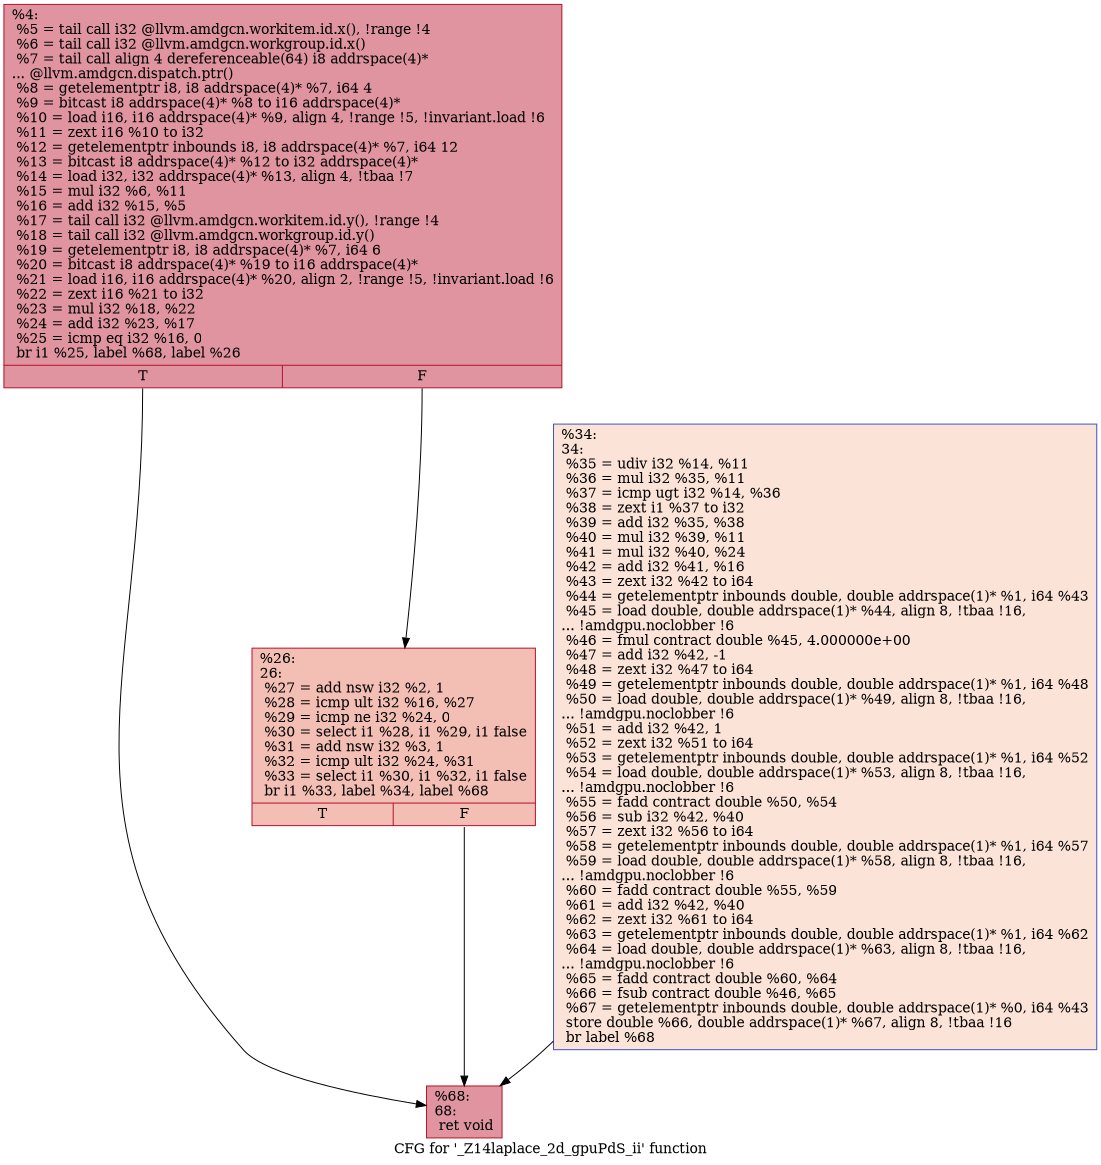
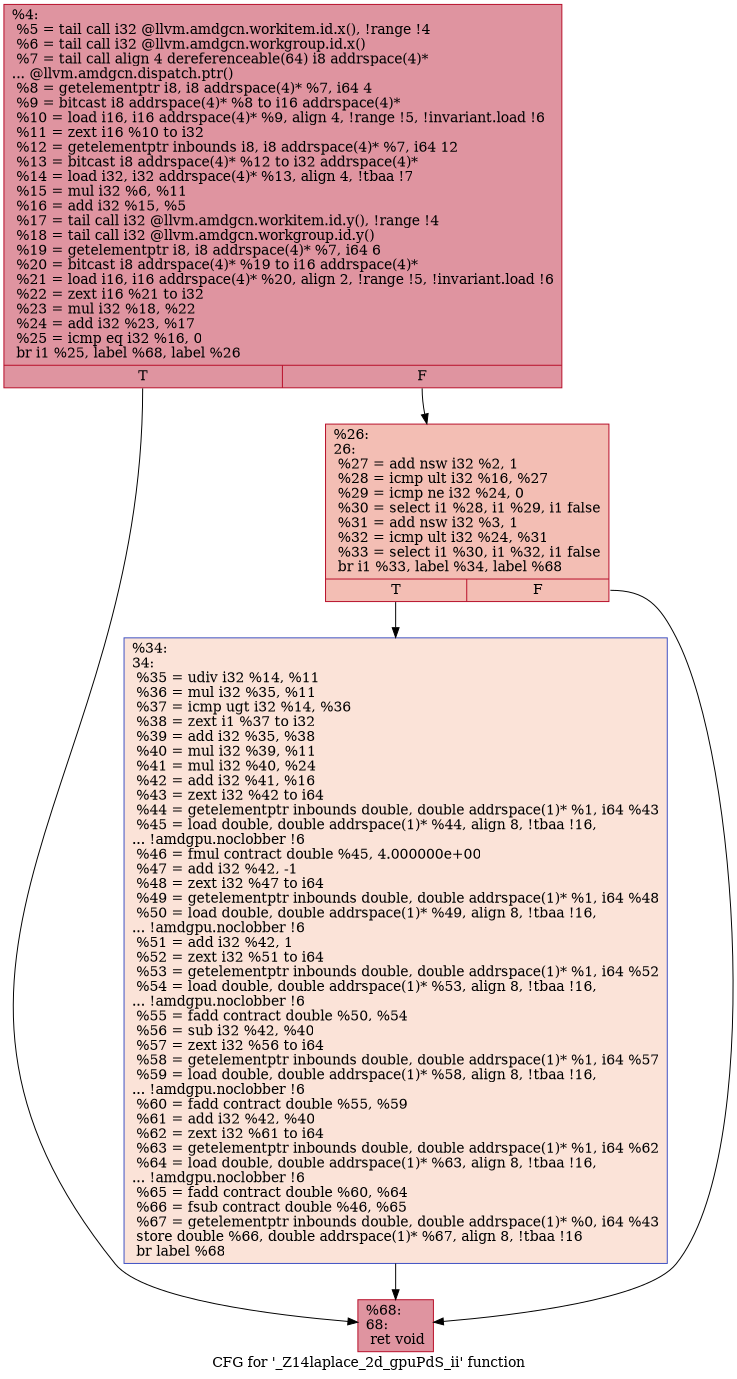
none -> (396, 615)
